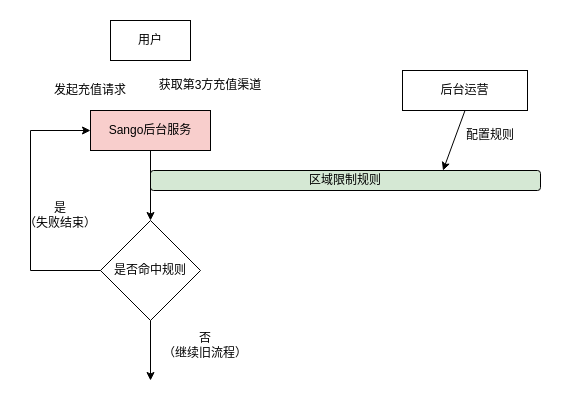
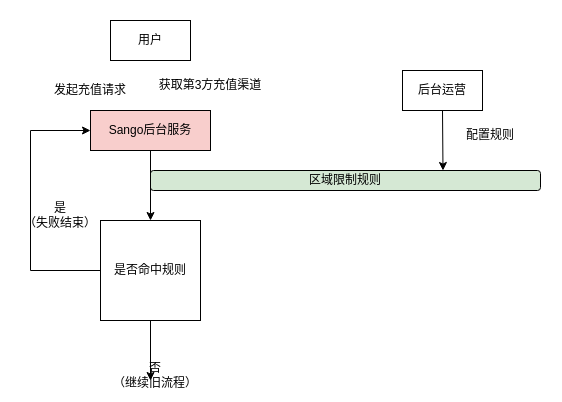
(465, 91) -> (443, 91)
(151, 271) -> (151, 271)
(206, 346) -> (156, 376)
